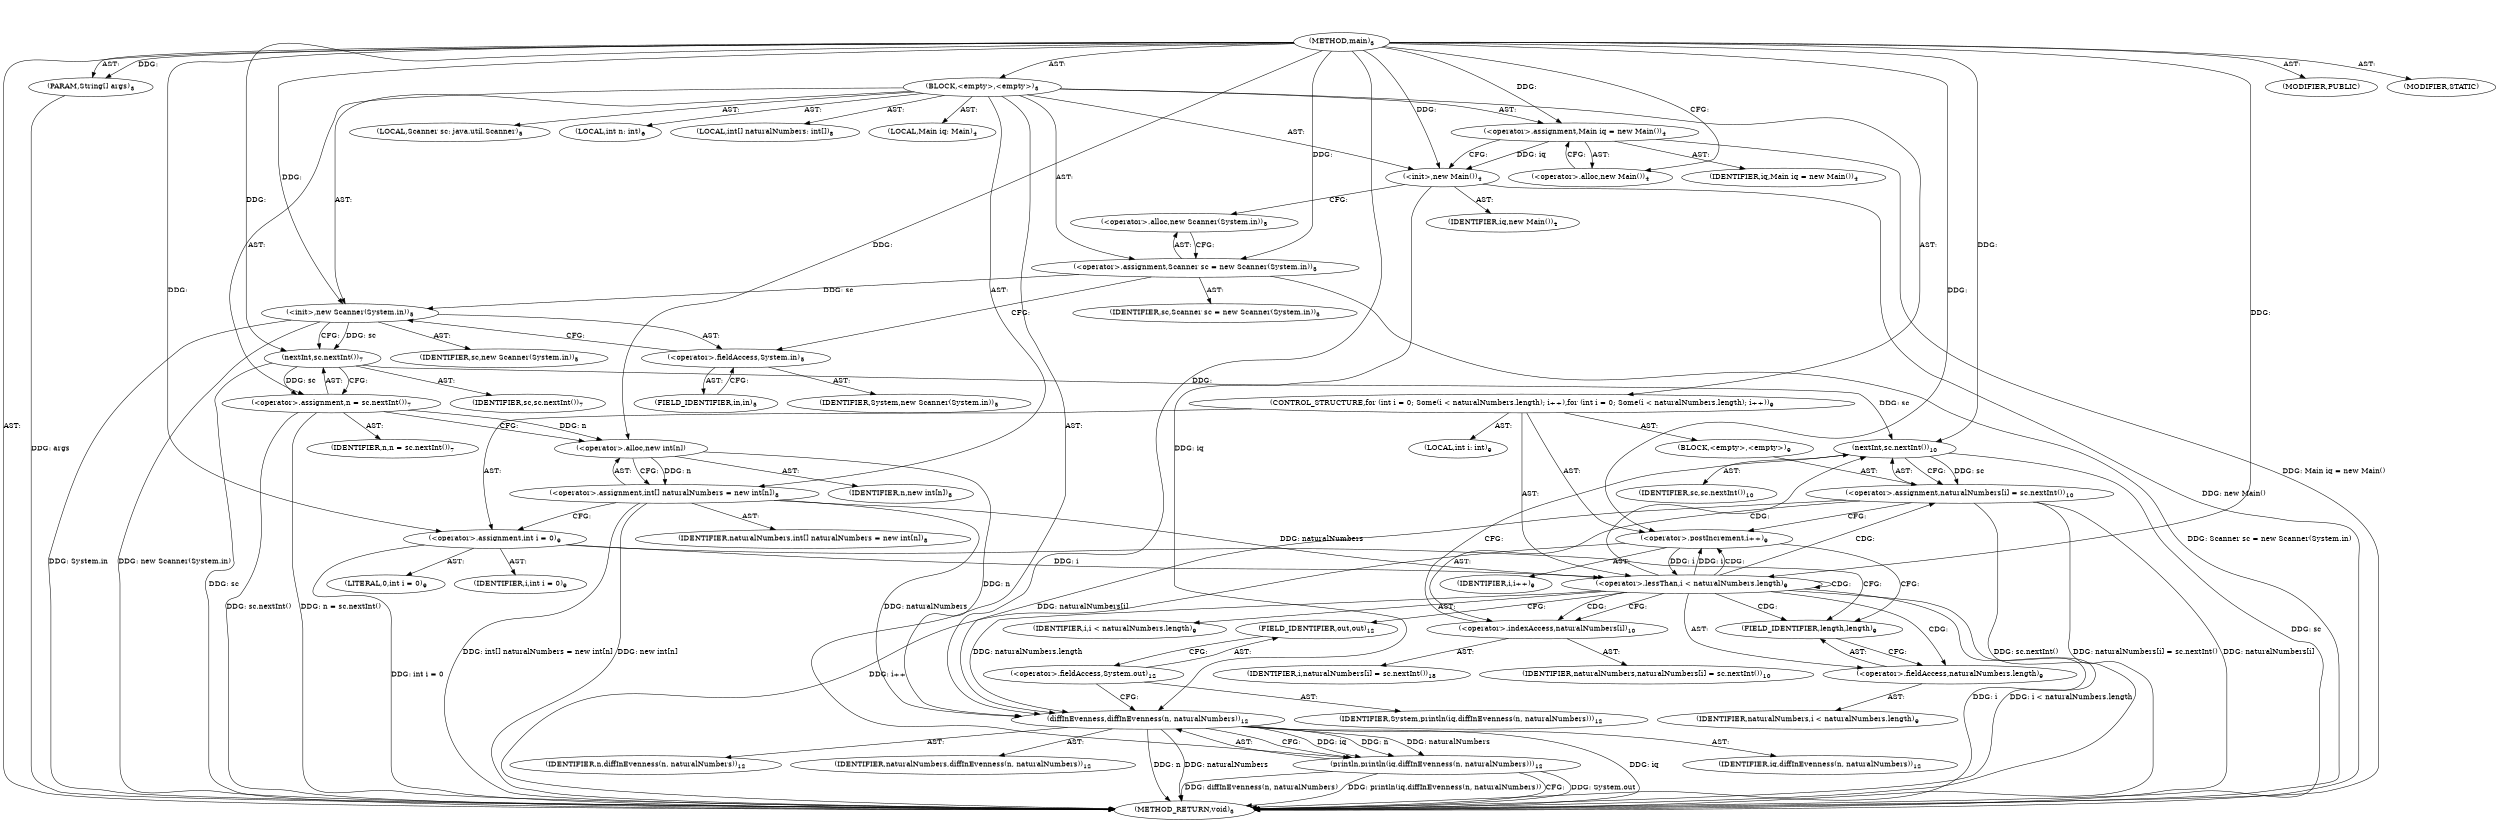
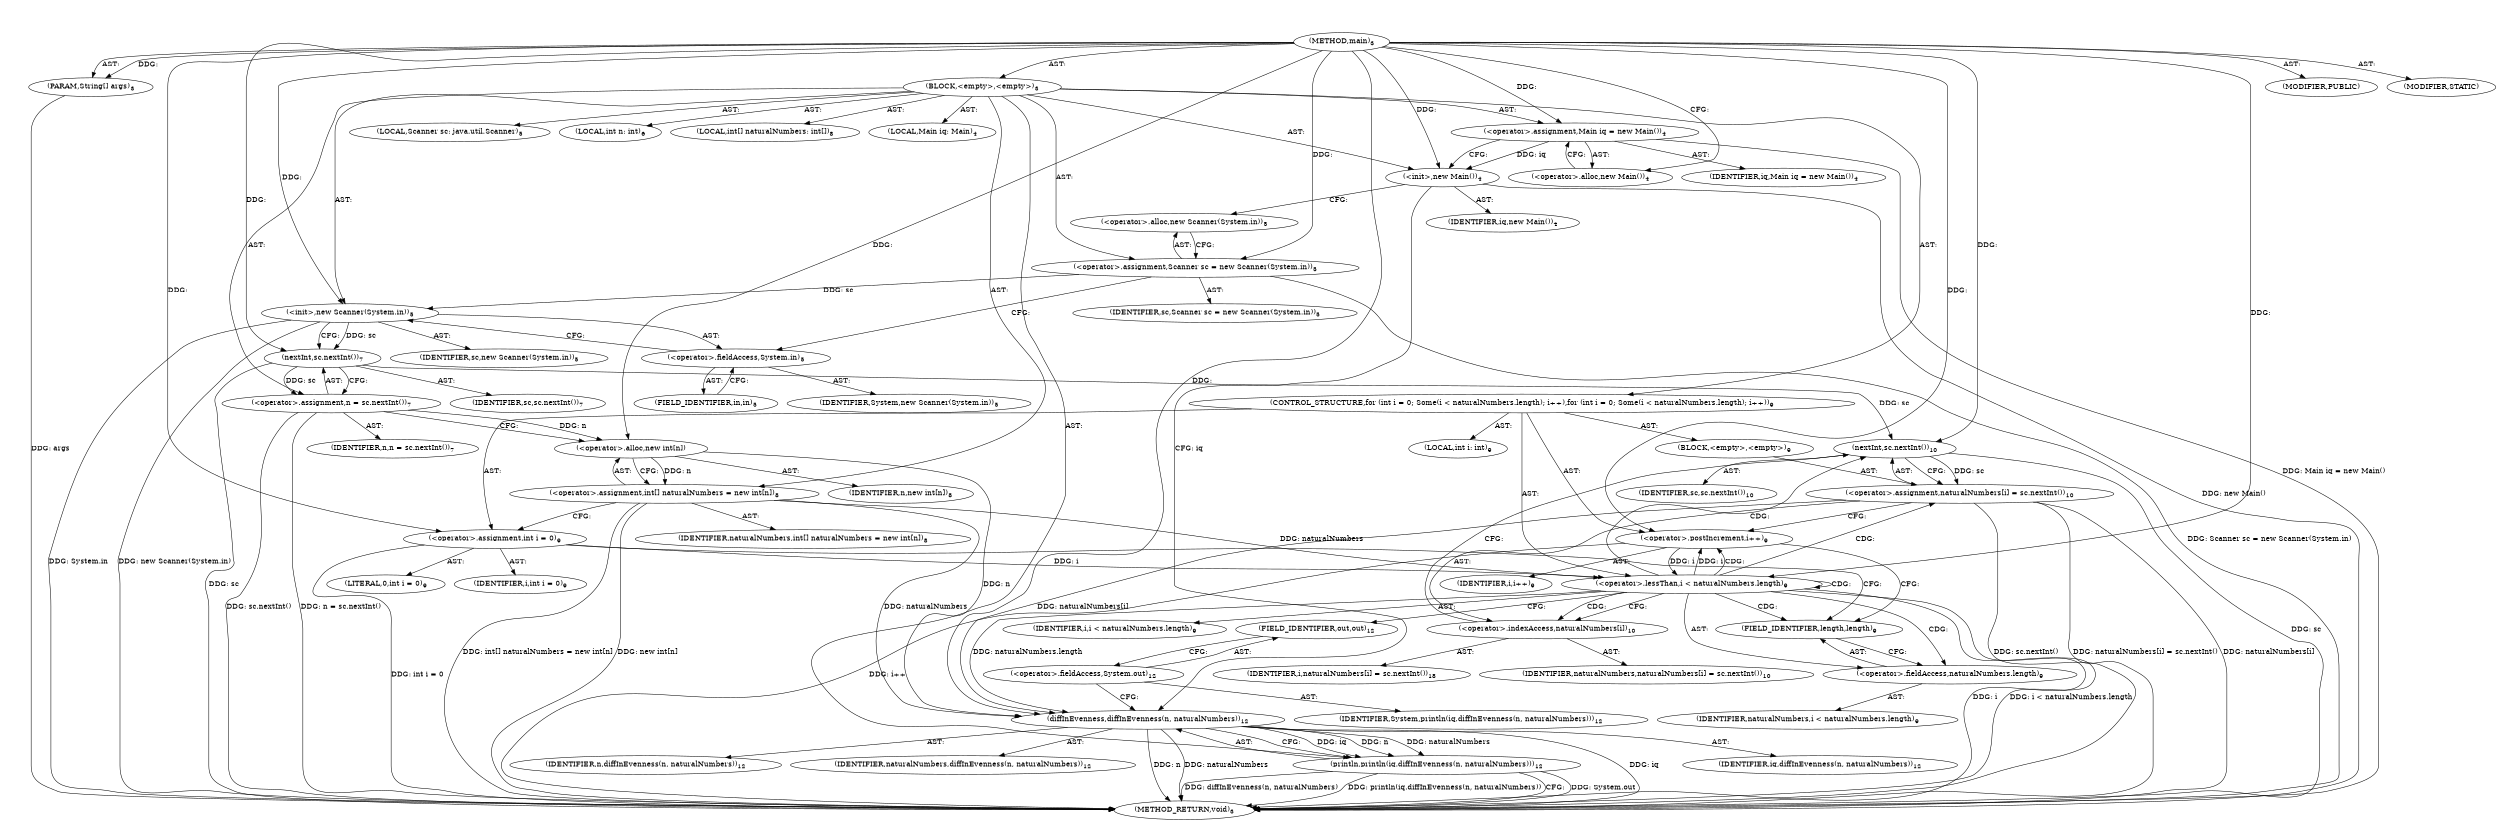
(4, 332) -> none
(1189, 449) -> (1189, 449)
